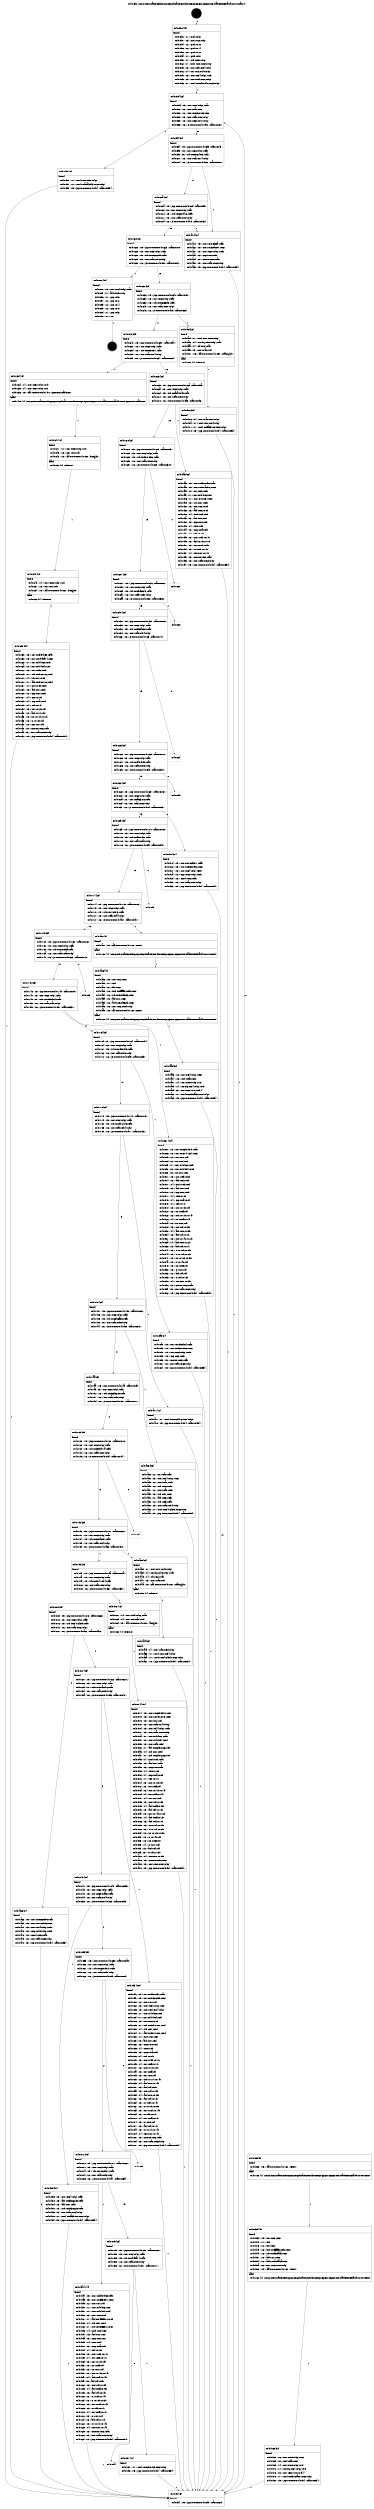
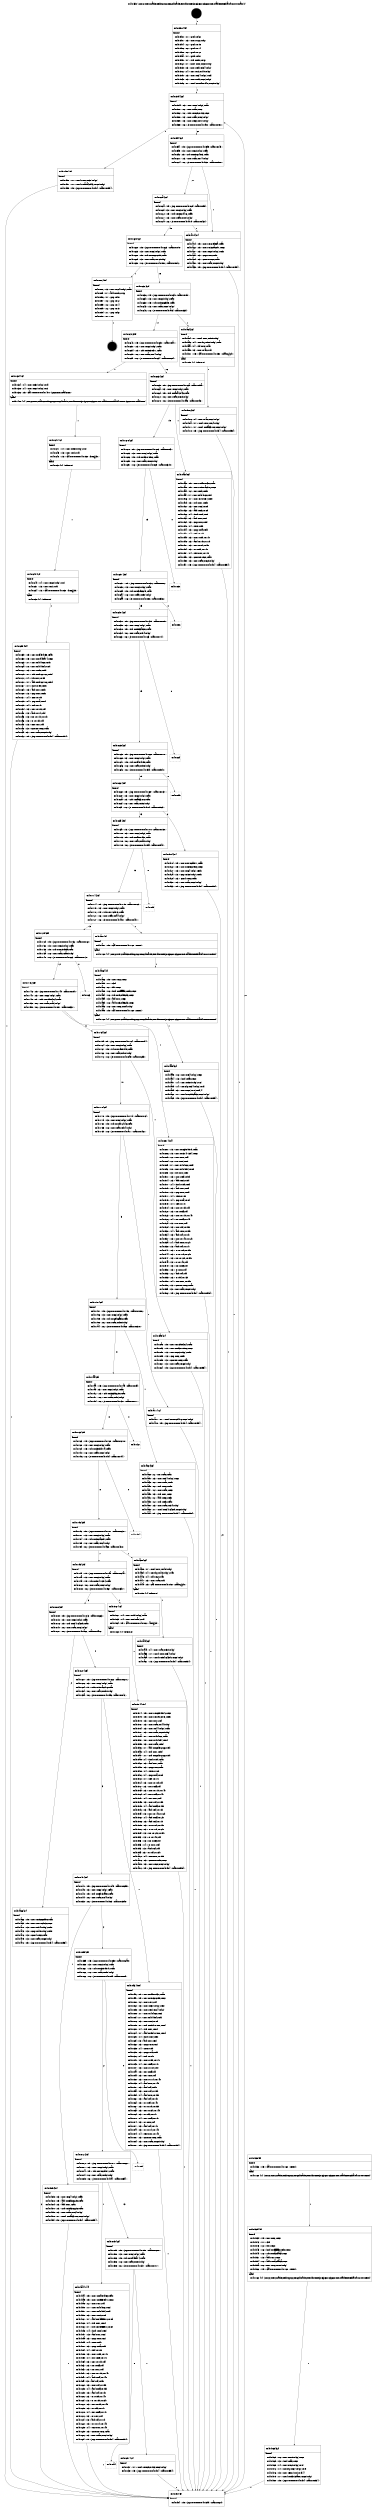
none -> (135, 1445)
none -> (88, 1598)
